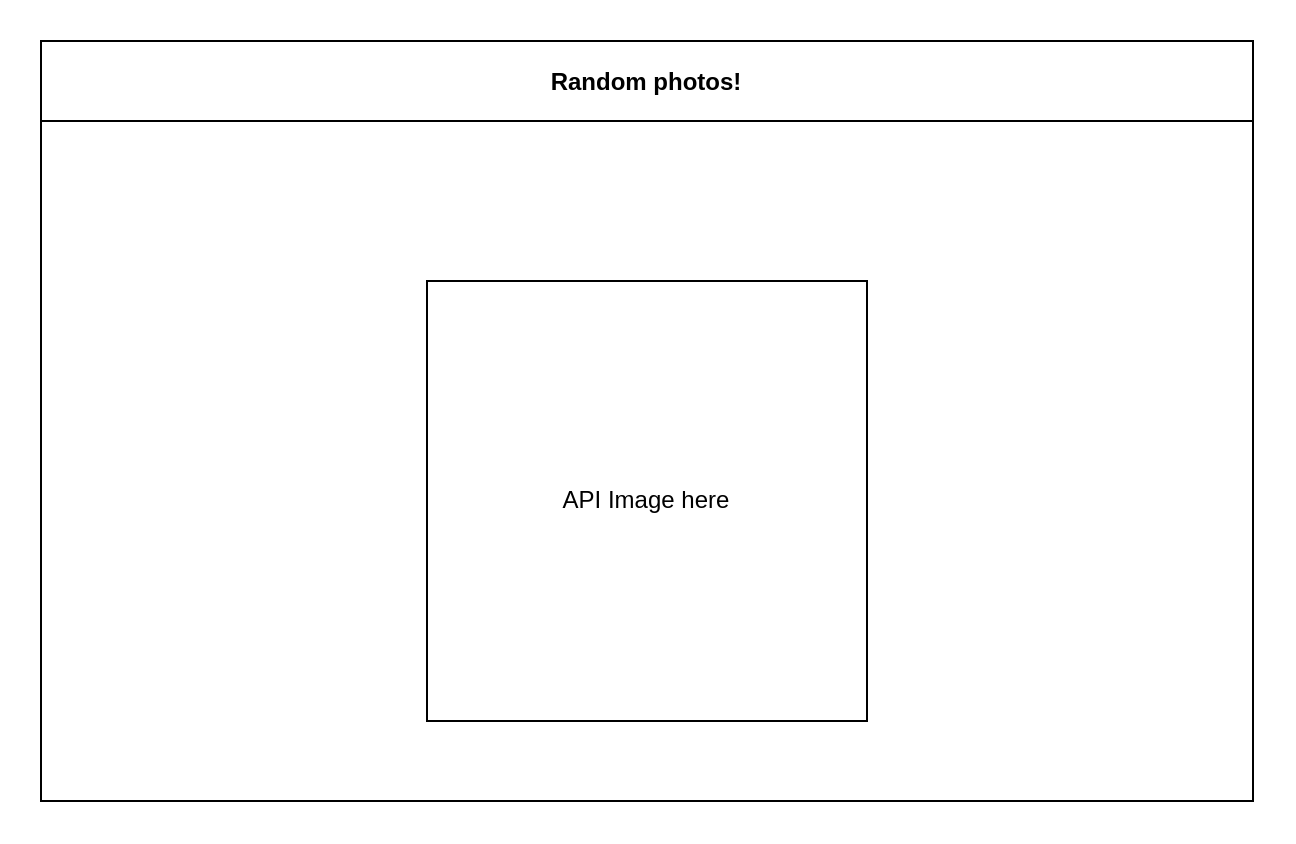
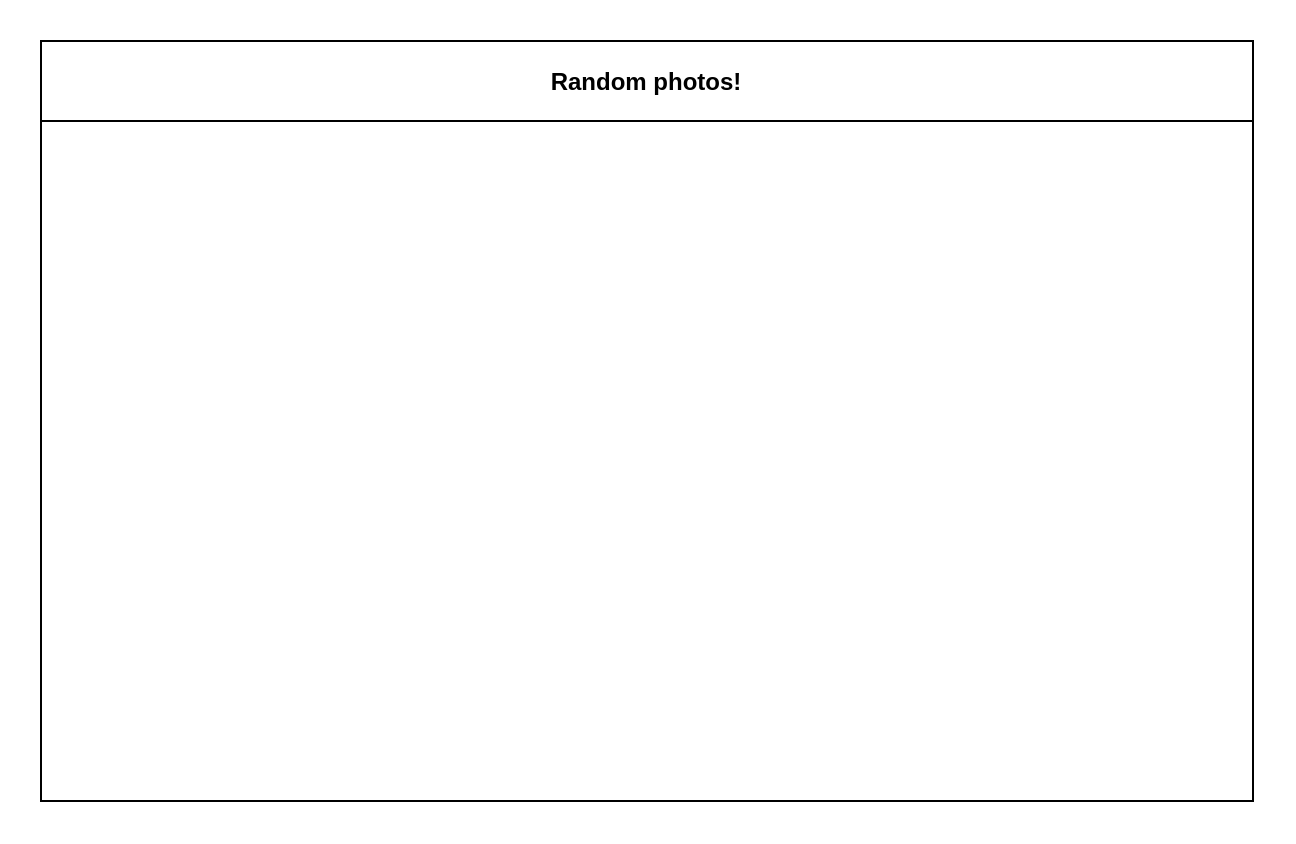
(647, 501) -> none
